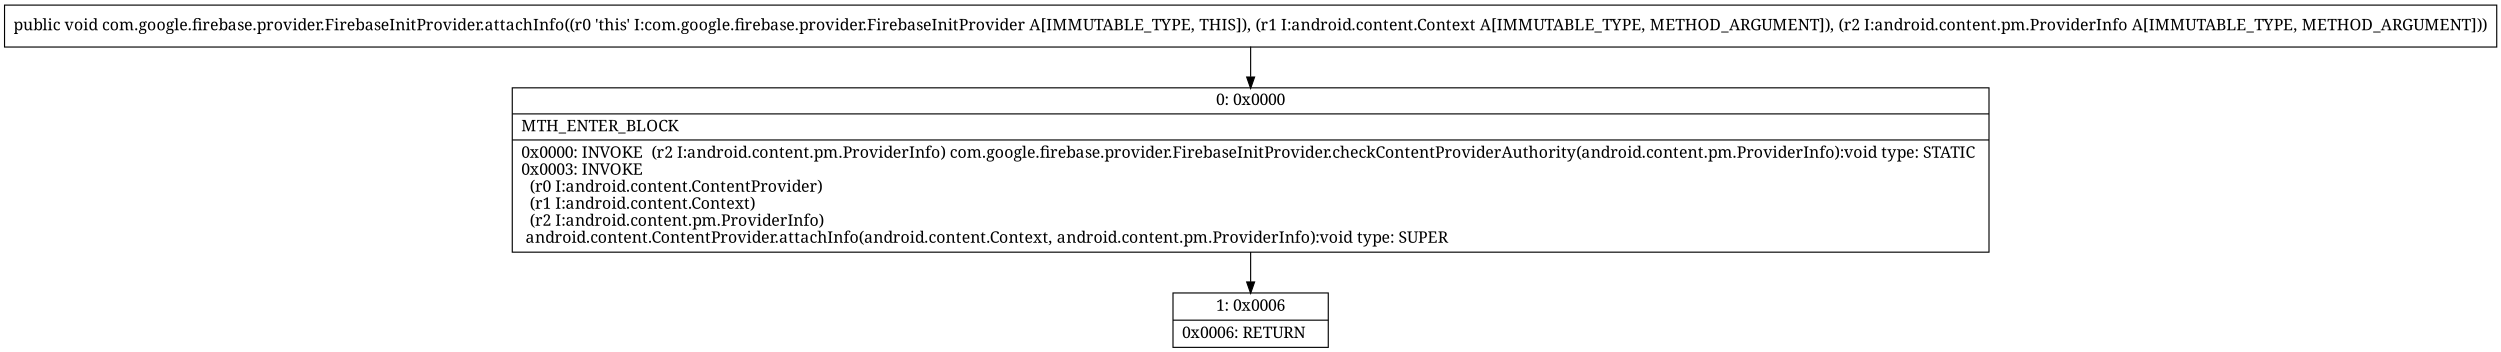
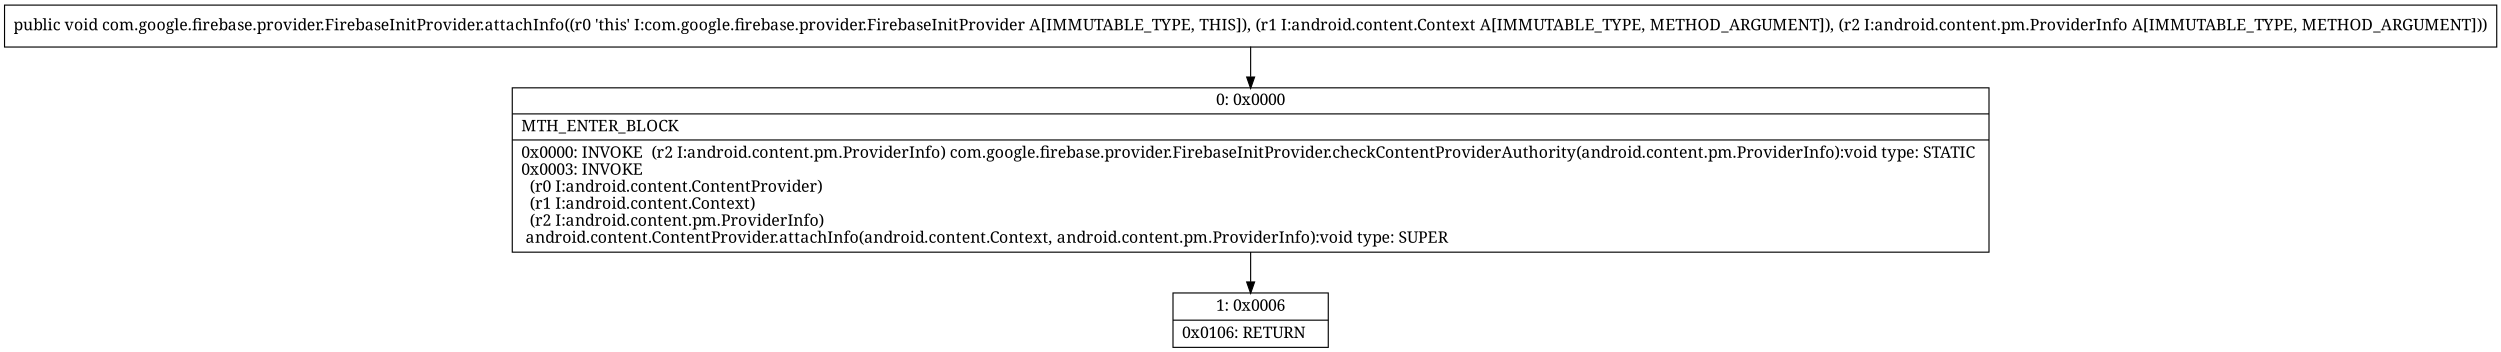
(1251, 333) -> (1251, 333)
